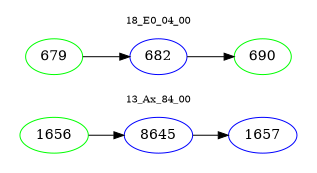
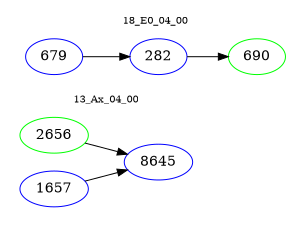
(54, 57) -> (54, 57)
(158, 57) -> (158, 57)
(158, 100) -> (106, 100)
(54, 135) -> (54, 135)
(206, 135) -> (101, 177)
